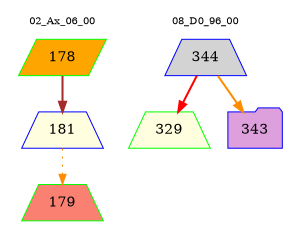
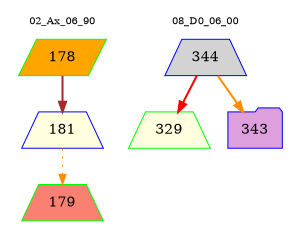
(63, 22) -> (63, 22)
(206, 22) -> (206, 22)
